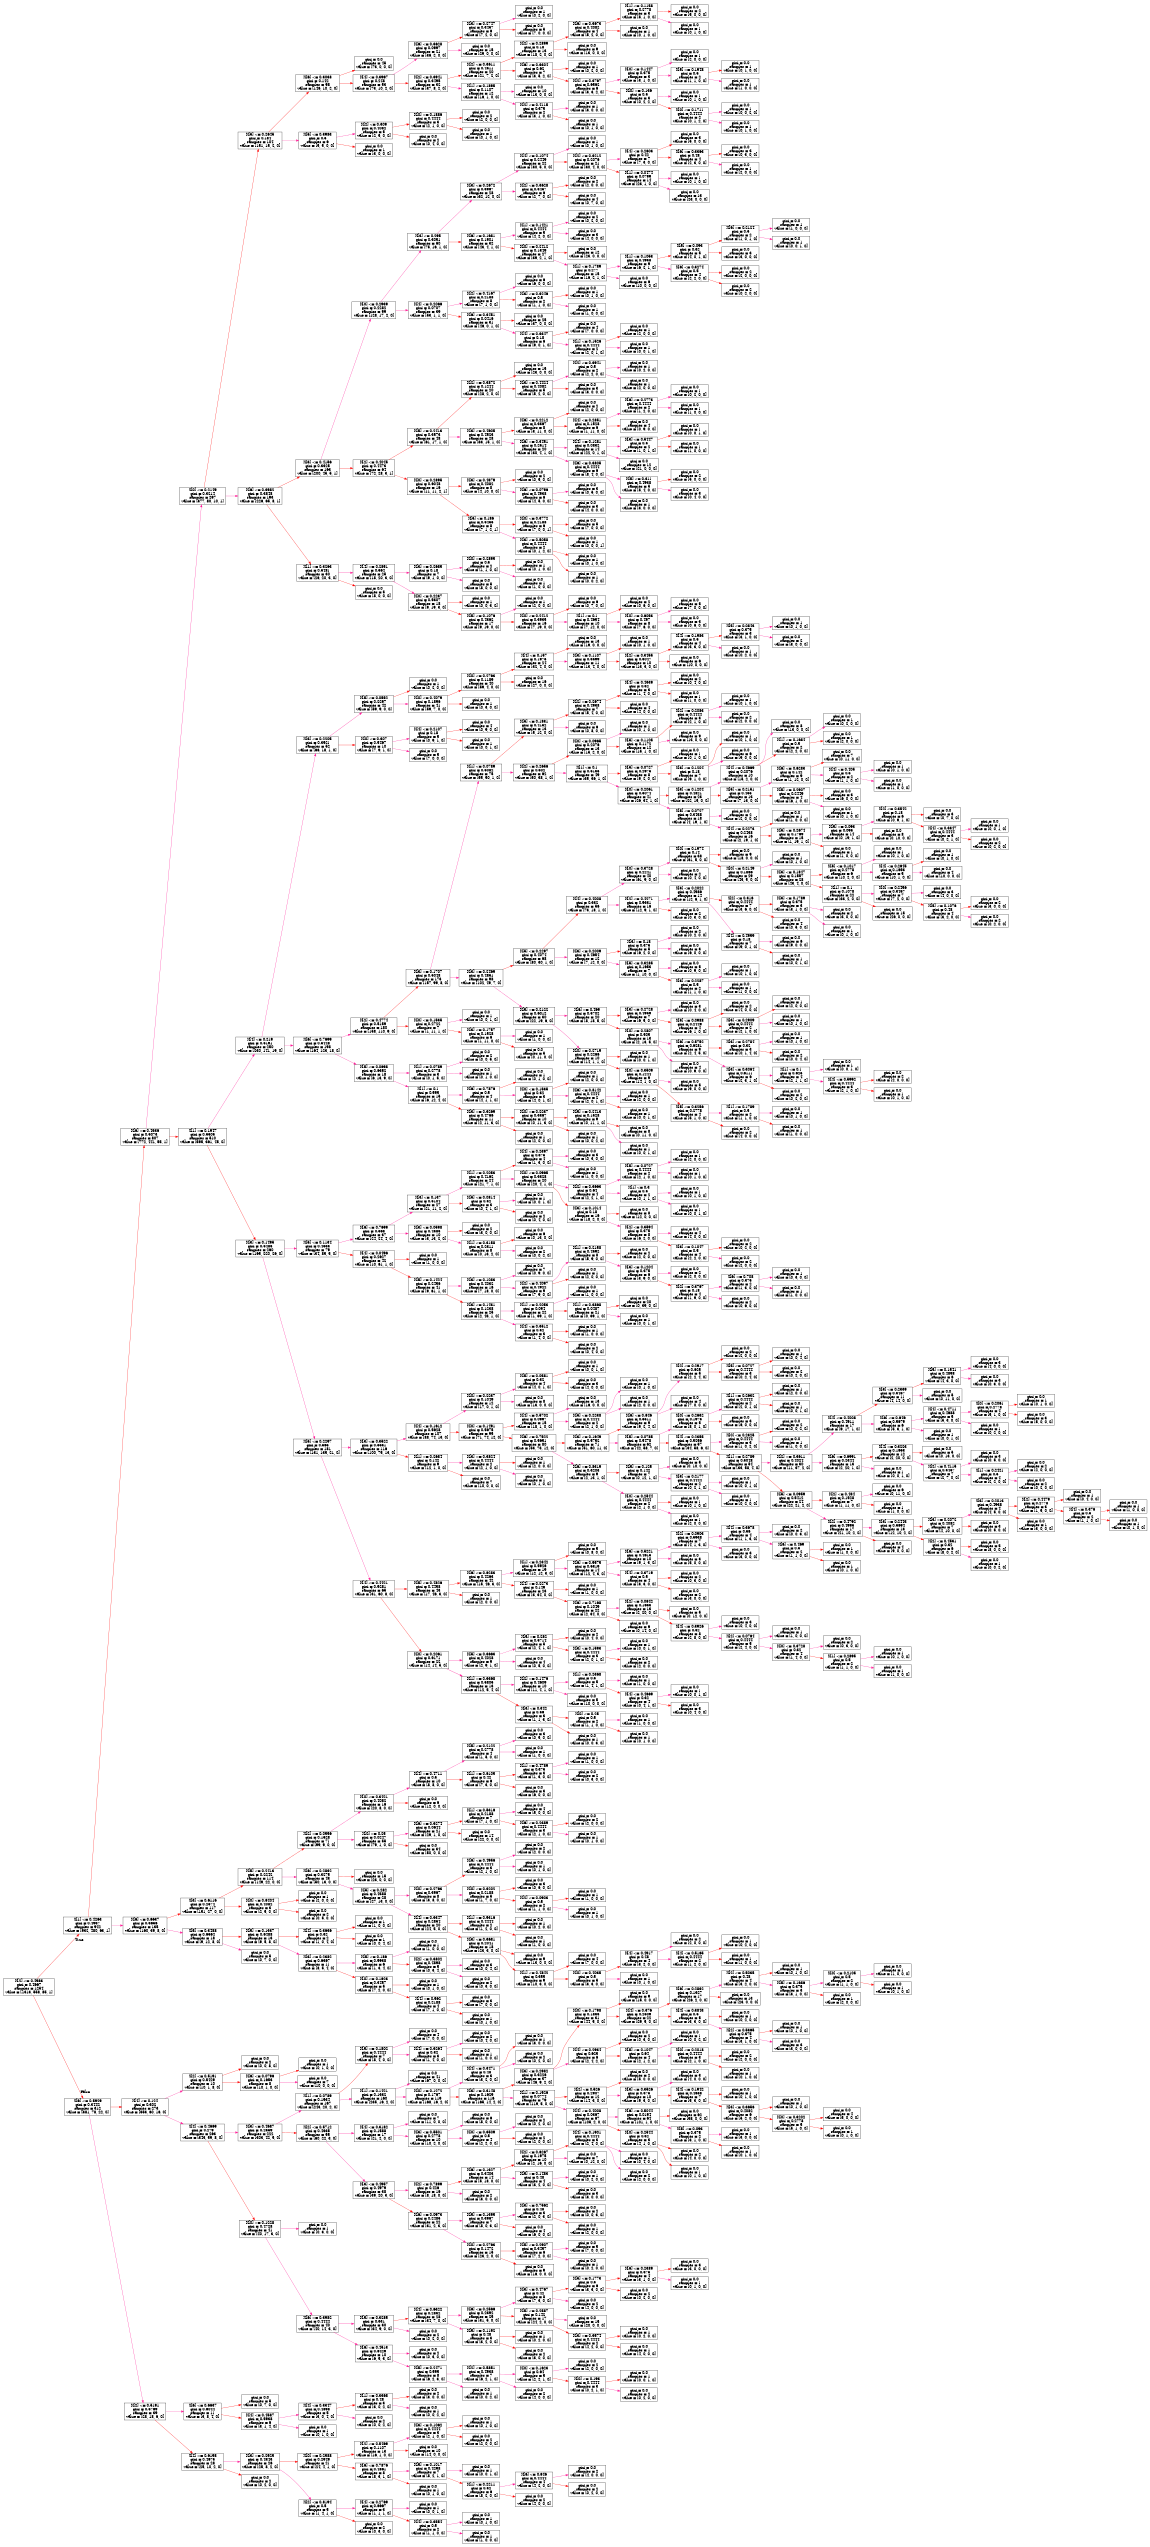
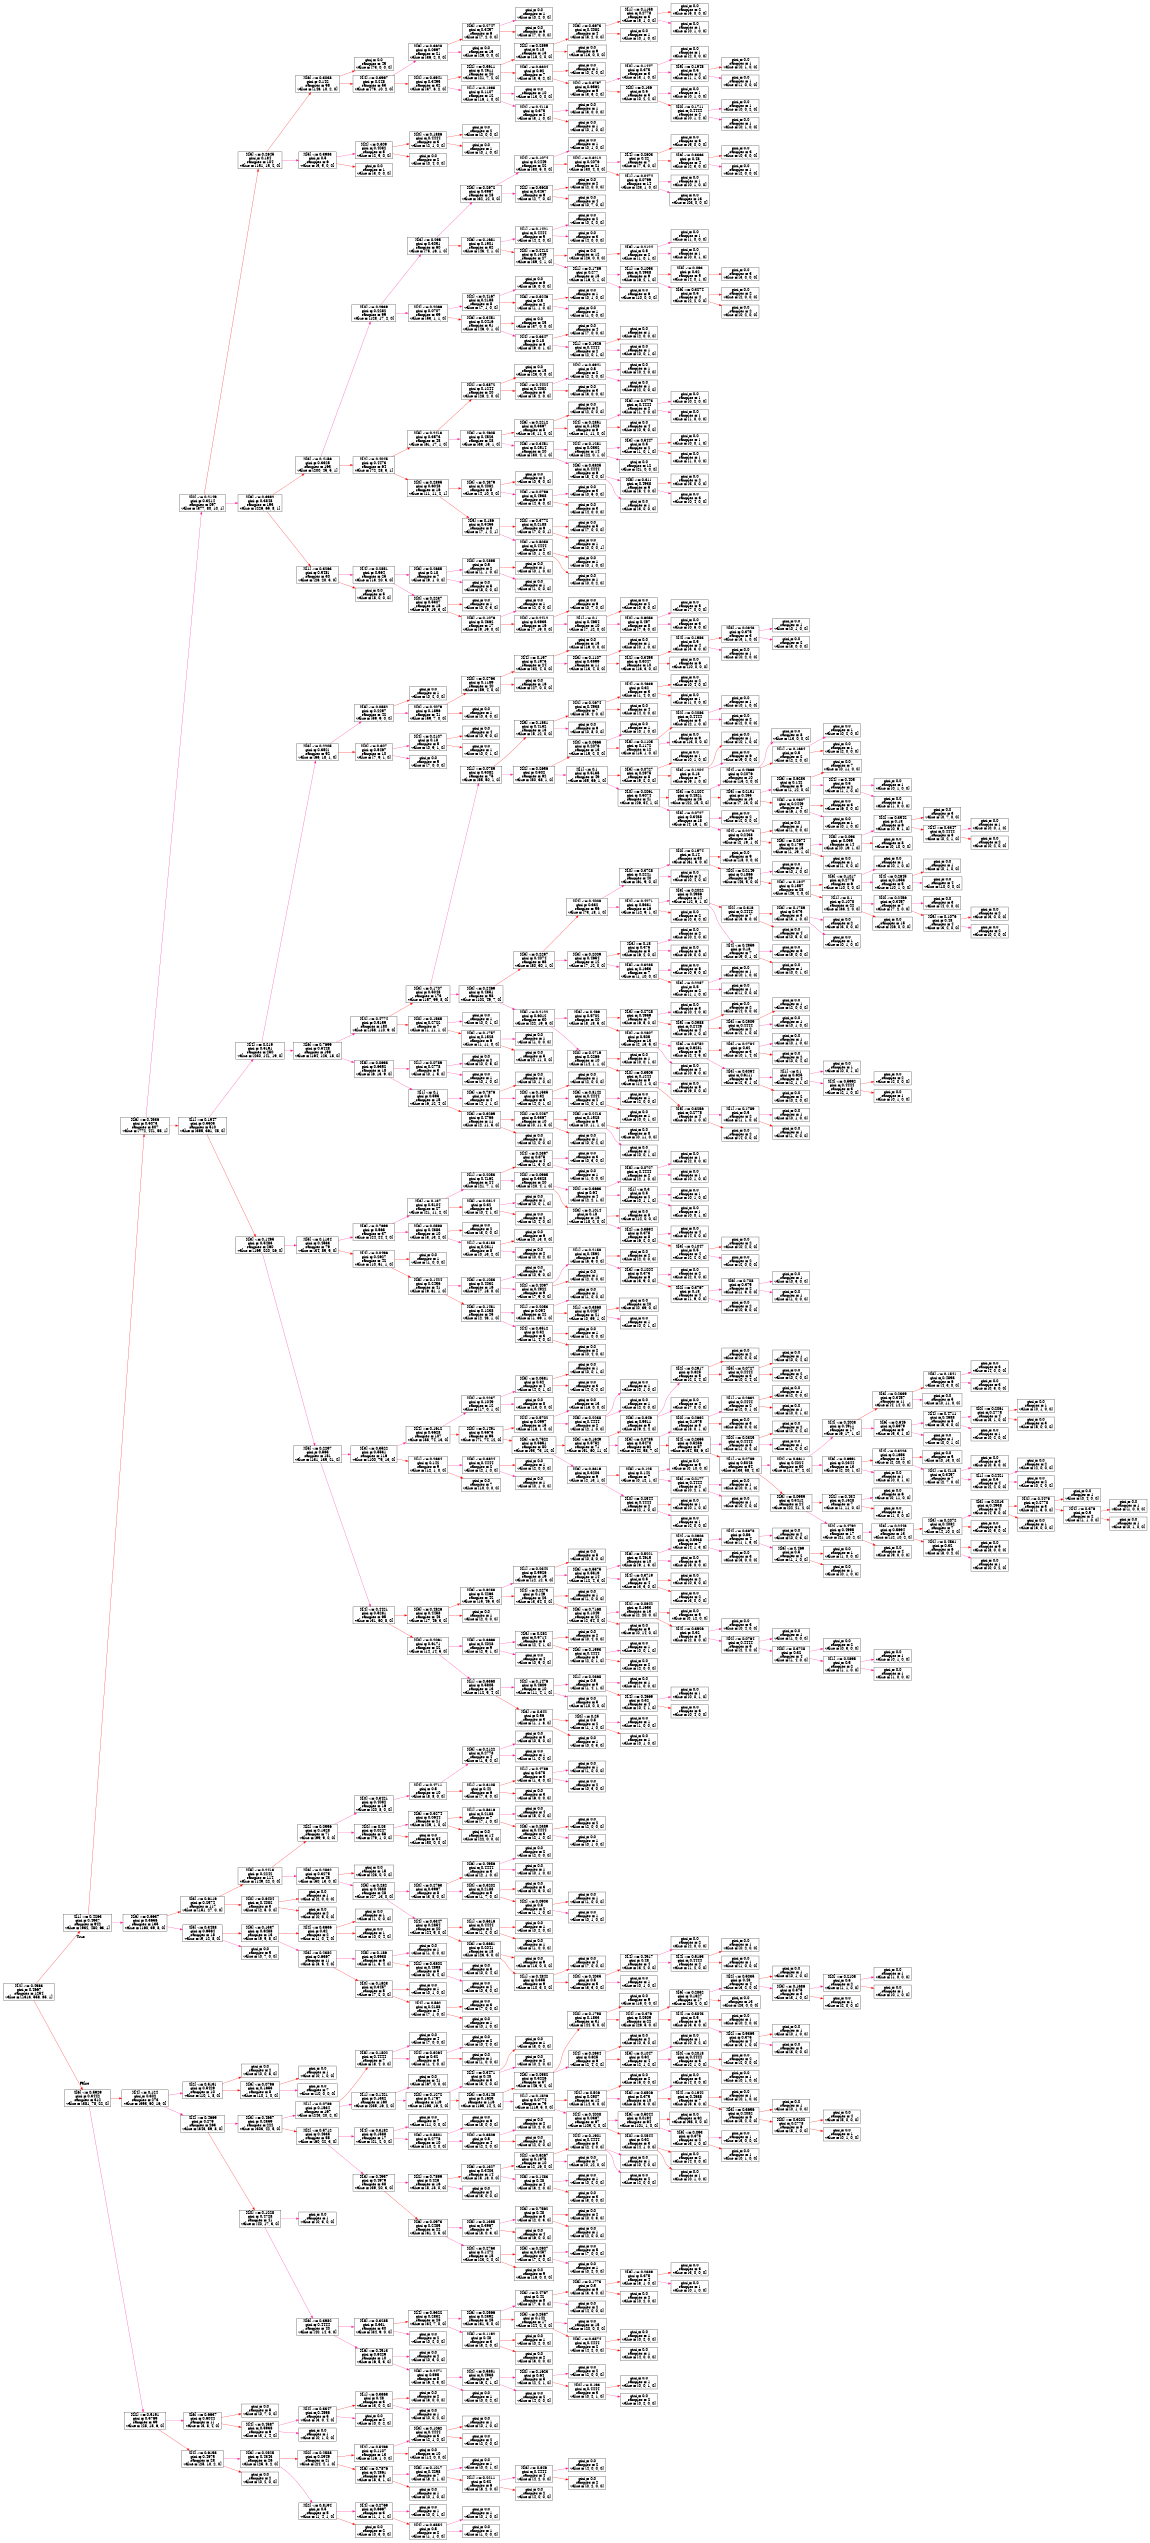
(714, 243) -> (612, 254)
(815, 1657) -> (815, 1660)
(428, 1803) -> none
